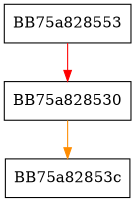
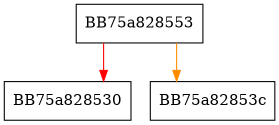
(68, 134) -> (177, 57)
